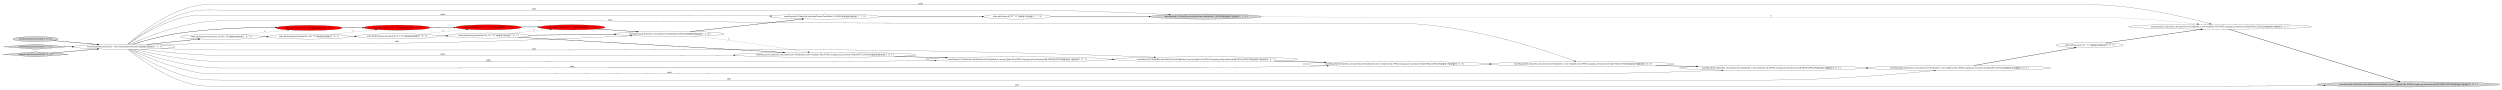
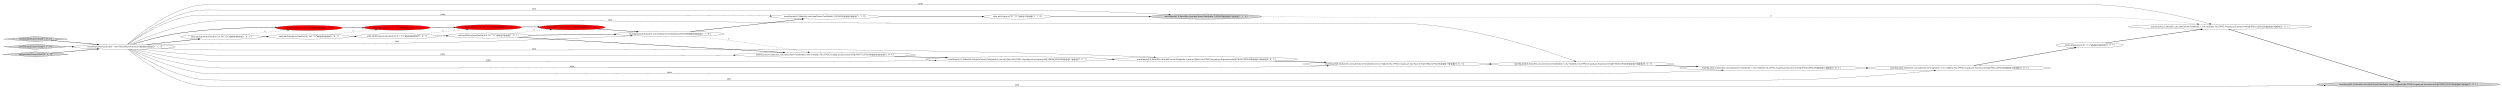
(35, 39) -> (35, 39)
